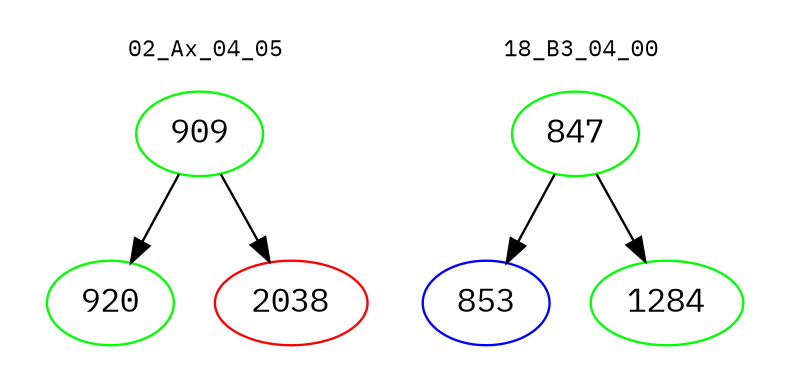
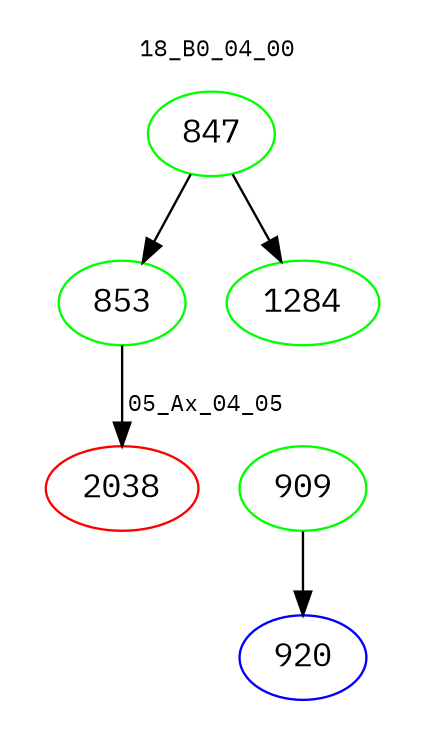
(207, 50) -> (207, 405)
(582, 50) -> (218, 50)
(239, 207) -> (122, 397)
(110, 303) -> (303, 658)
(486, 303) -> (122, 303)
